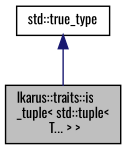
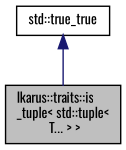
(63, 21) -> (63, 21)
